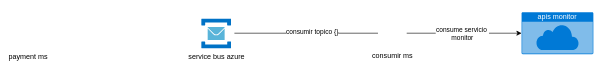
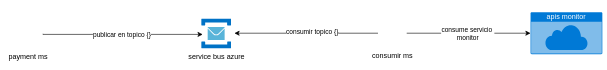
(237, 33) -> (239, 33)
(558, 33) -> (567, 33)
none -> (119, 35)
